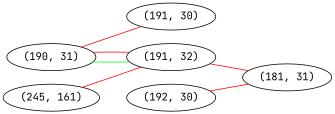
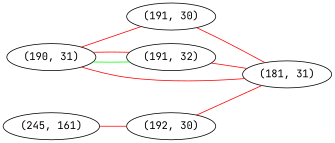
none -> (231, 45)
(112, 77) -> (113, 126)
none -> (163, 80)
